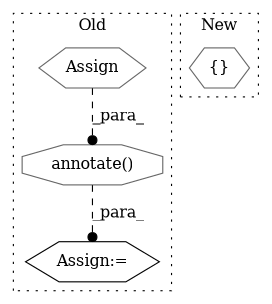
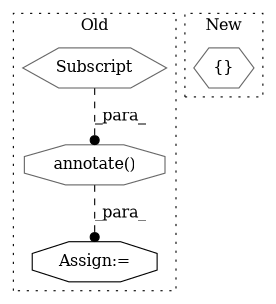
(92, 68) -> (95, 68)
(92, 262) -> (95, 262)
